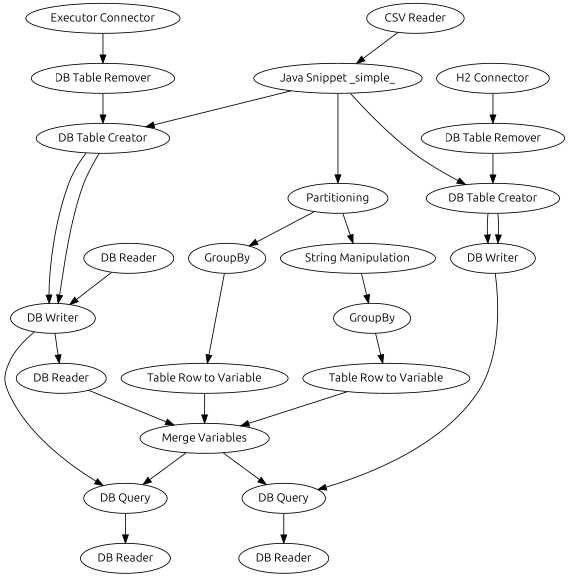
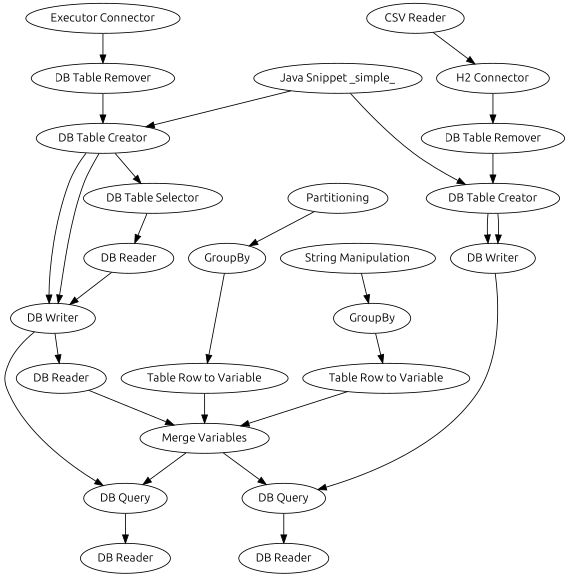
(381, 45) -> (451, 46)
(338, 134) -> none
none -> (153, 198)
(347, 224) -> none
